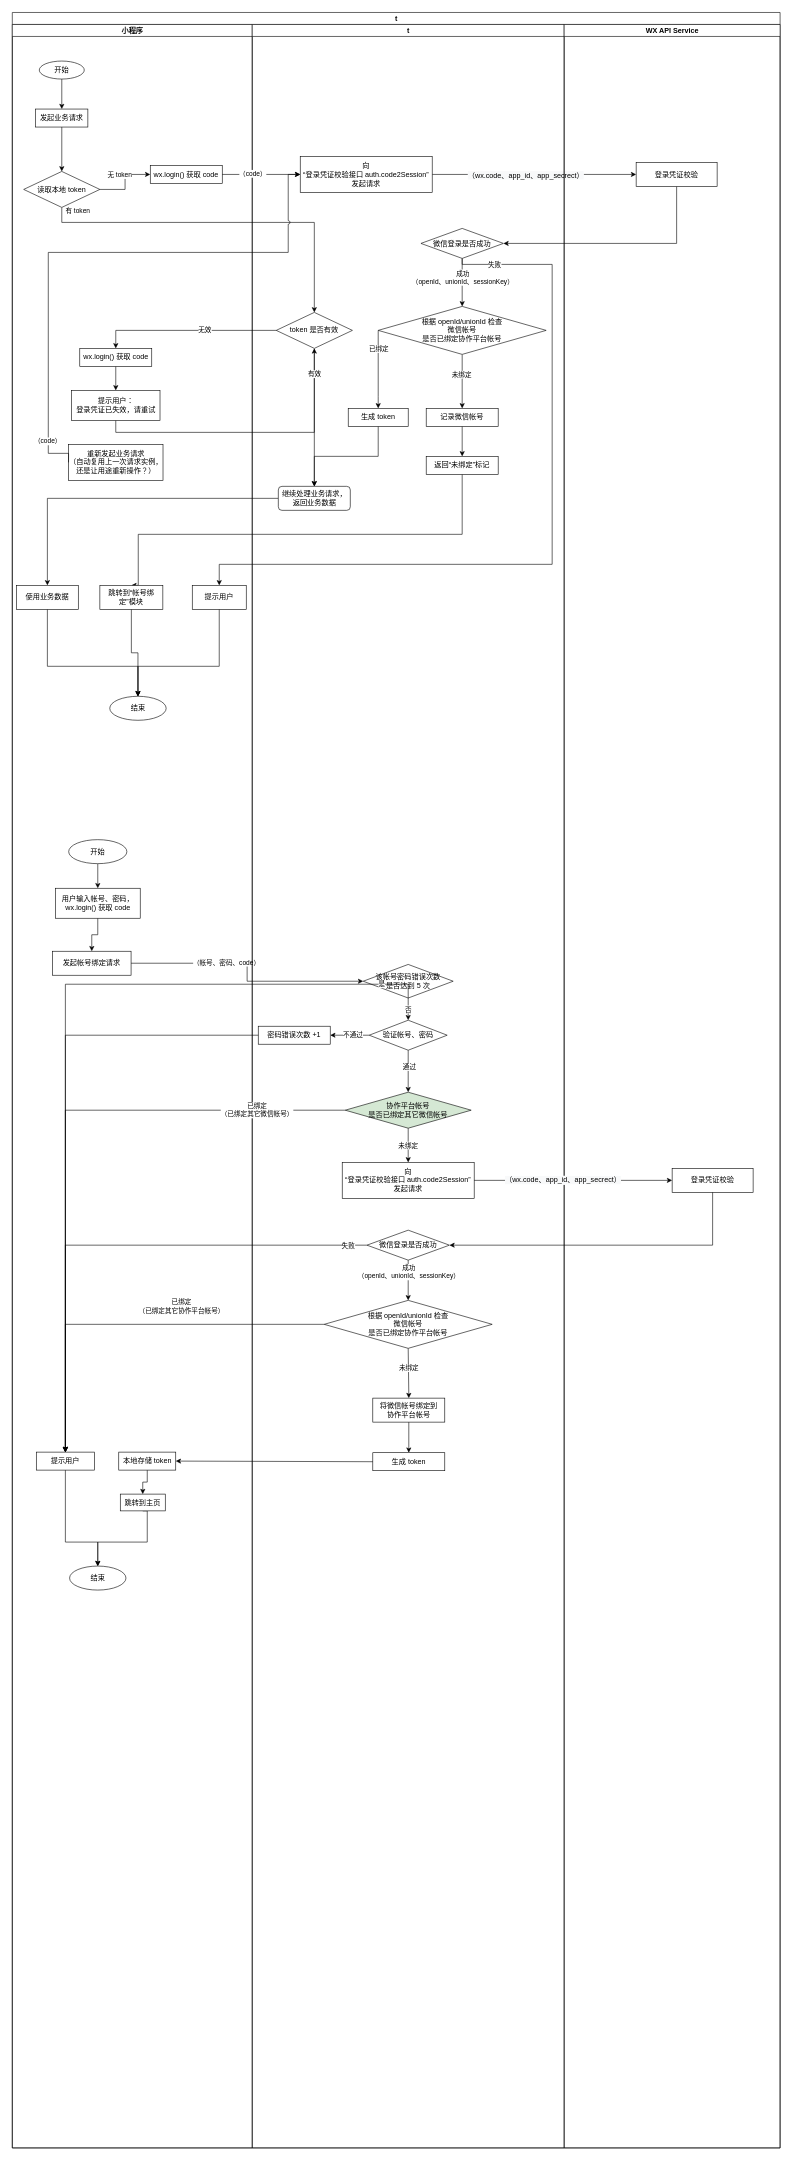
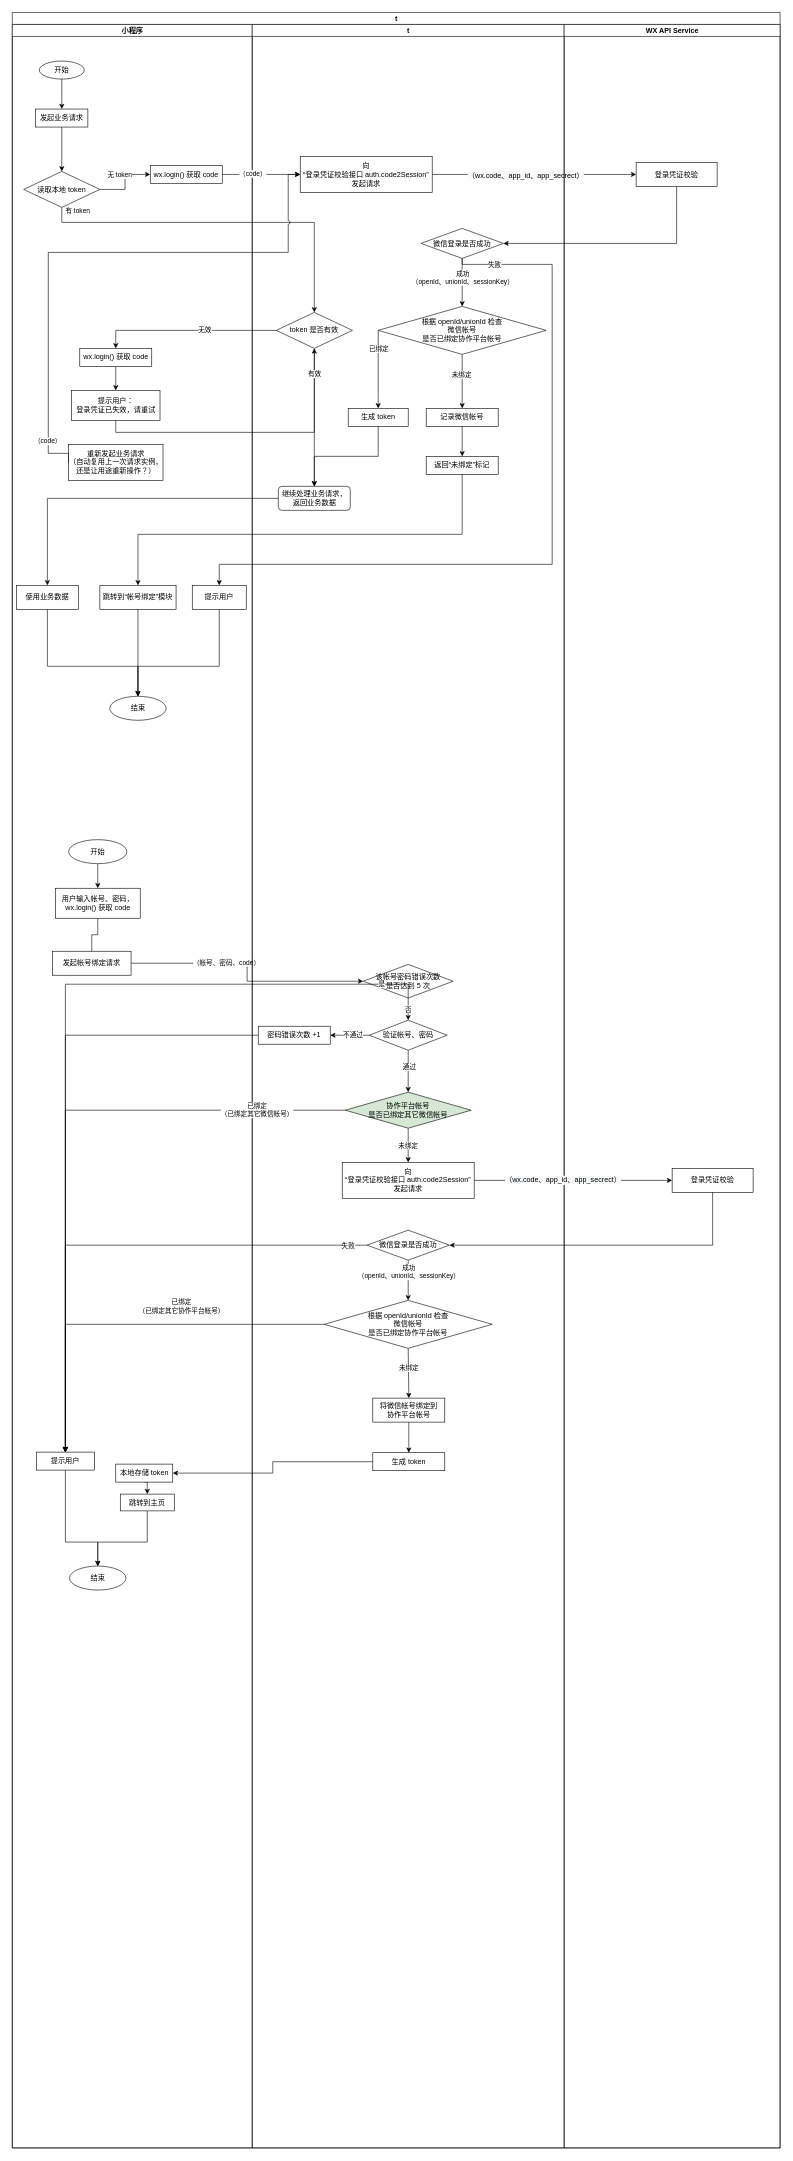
(131, 597) -> (138, 597)
(92, 945) -> (92, 947)
(147, 1461) -> (144, 1473)
(143, 1503) -> (147, 1503)
